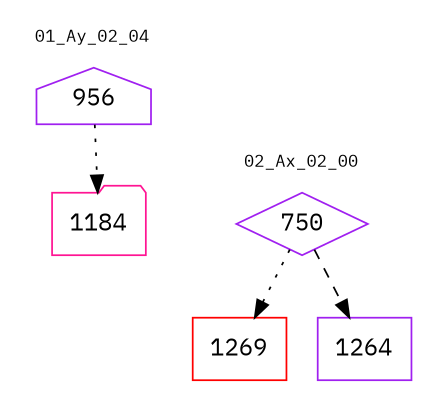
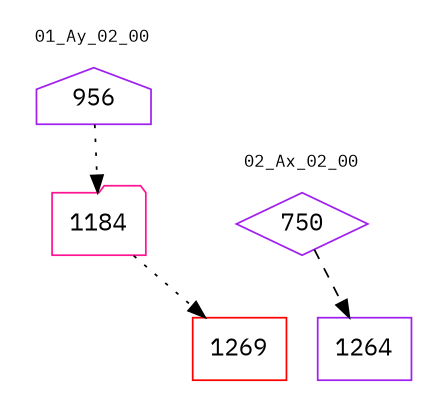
(93, 37) -> (93, 37)
(276, 276) -> (163, 281)
